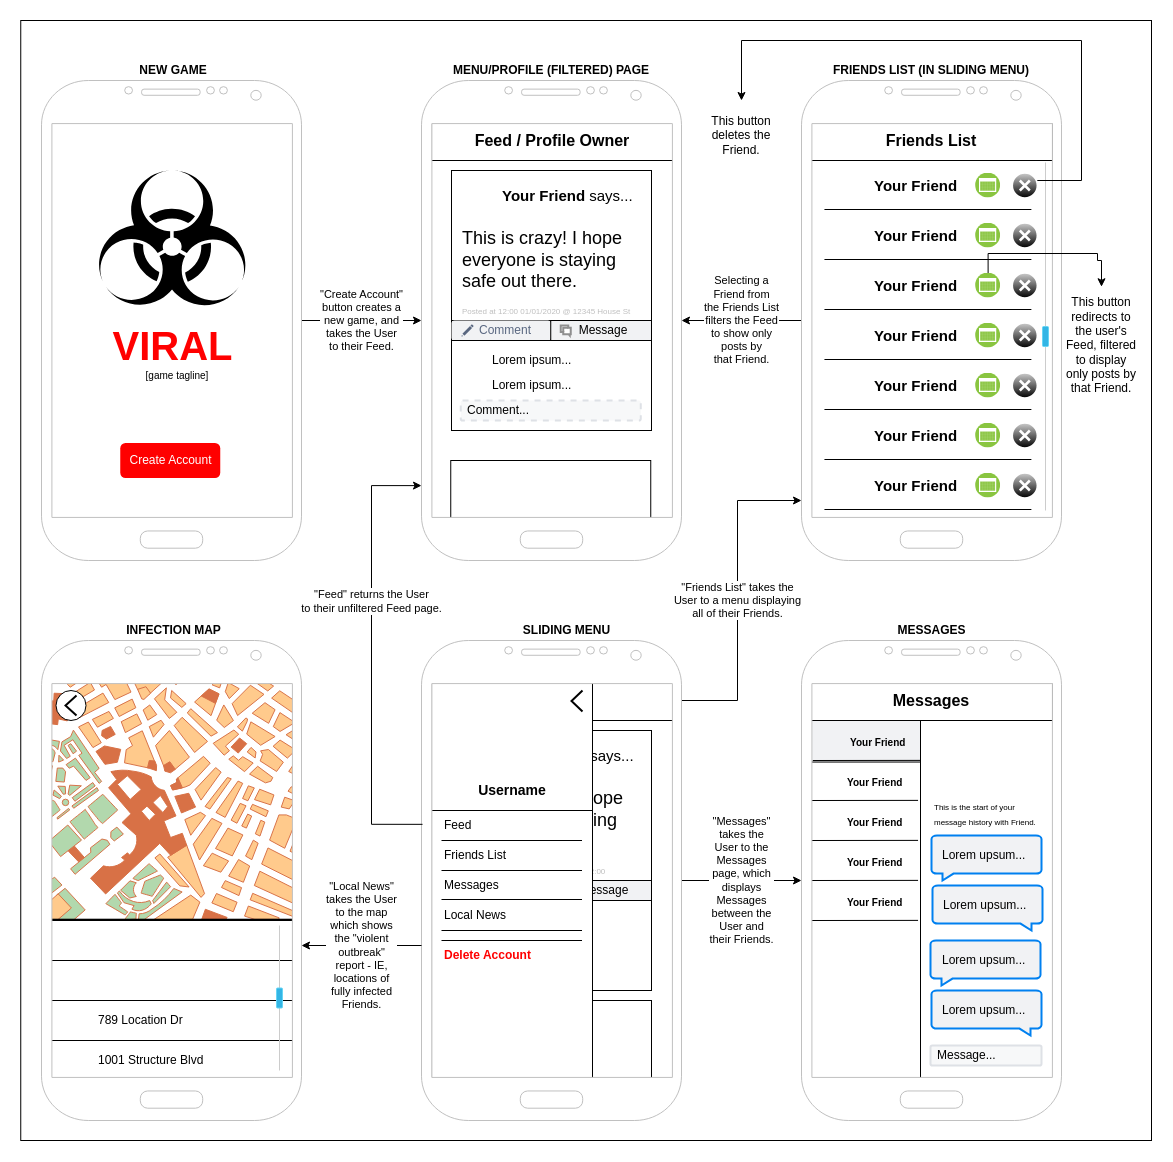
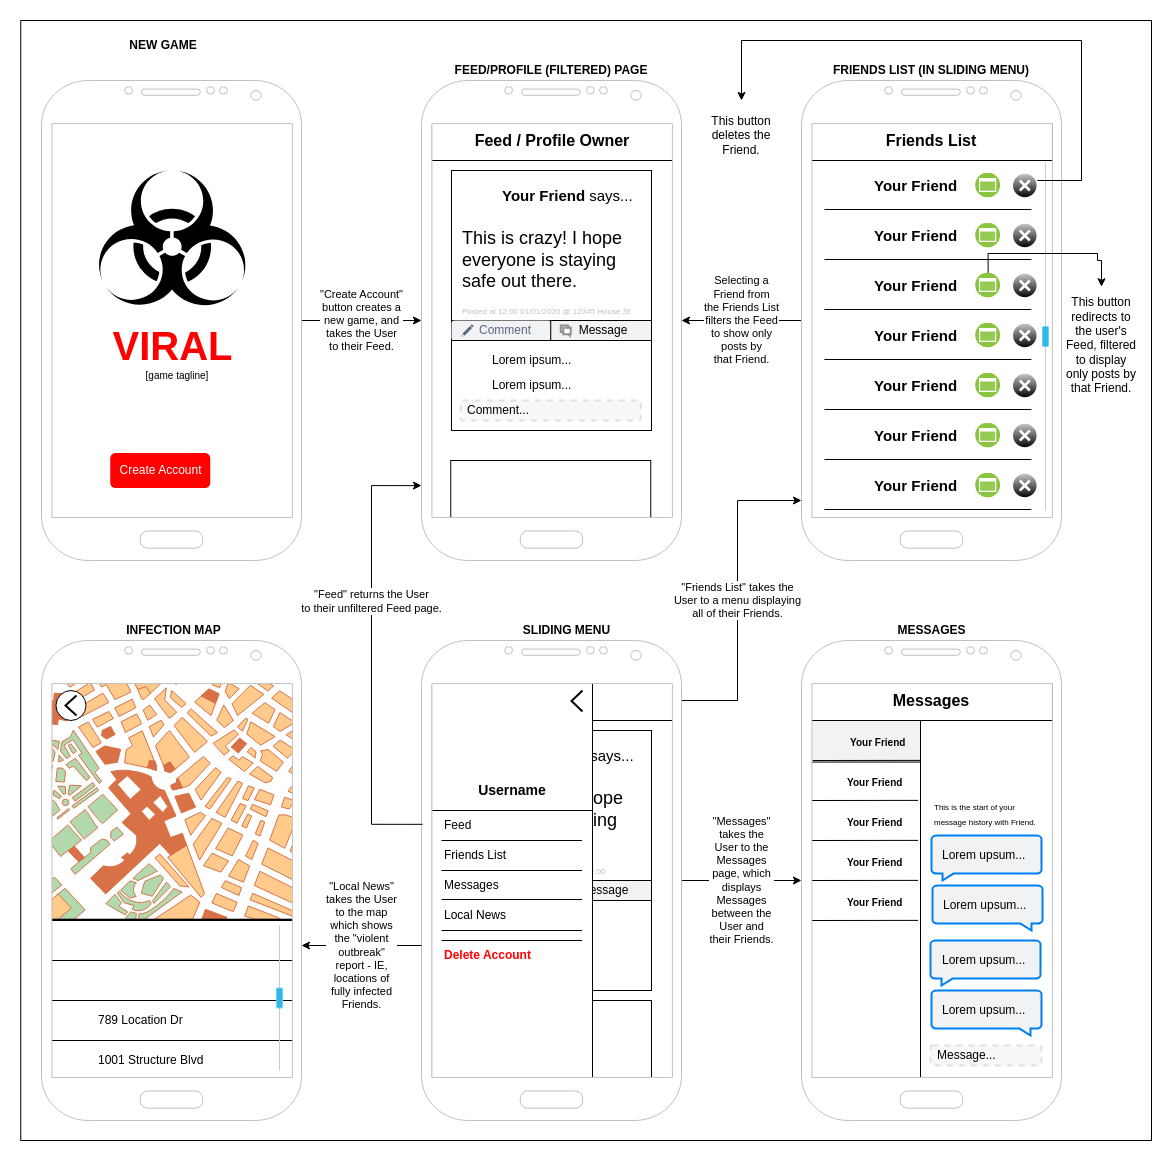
(173, 71) -> (163, 46)
(552, 71) -> (552, 71)
(170, 461) -> (160, 471)
(986, 1056) -> (986, 1056)
